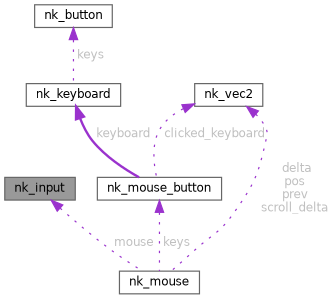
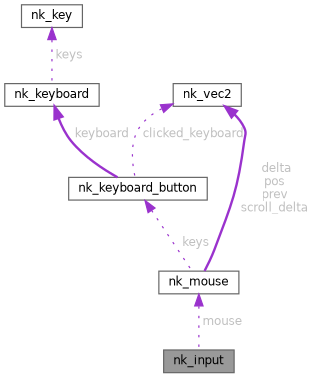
(73, 16) -> (52, 16)
(159, 189) -> (138, 189)
(241, 203) -> (234, 193)
(100, 241) -> (199, 328)
